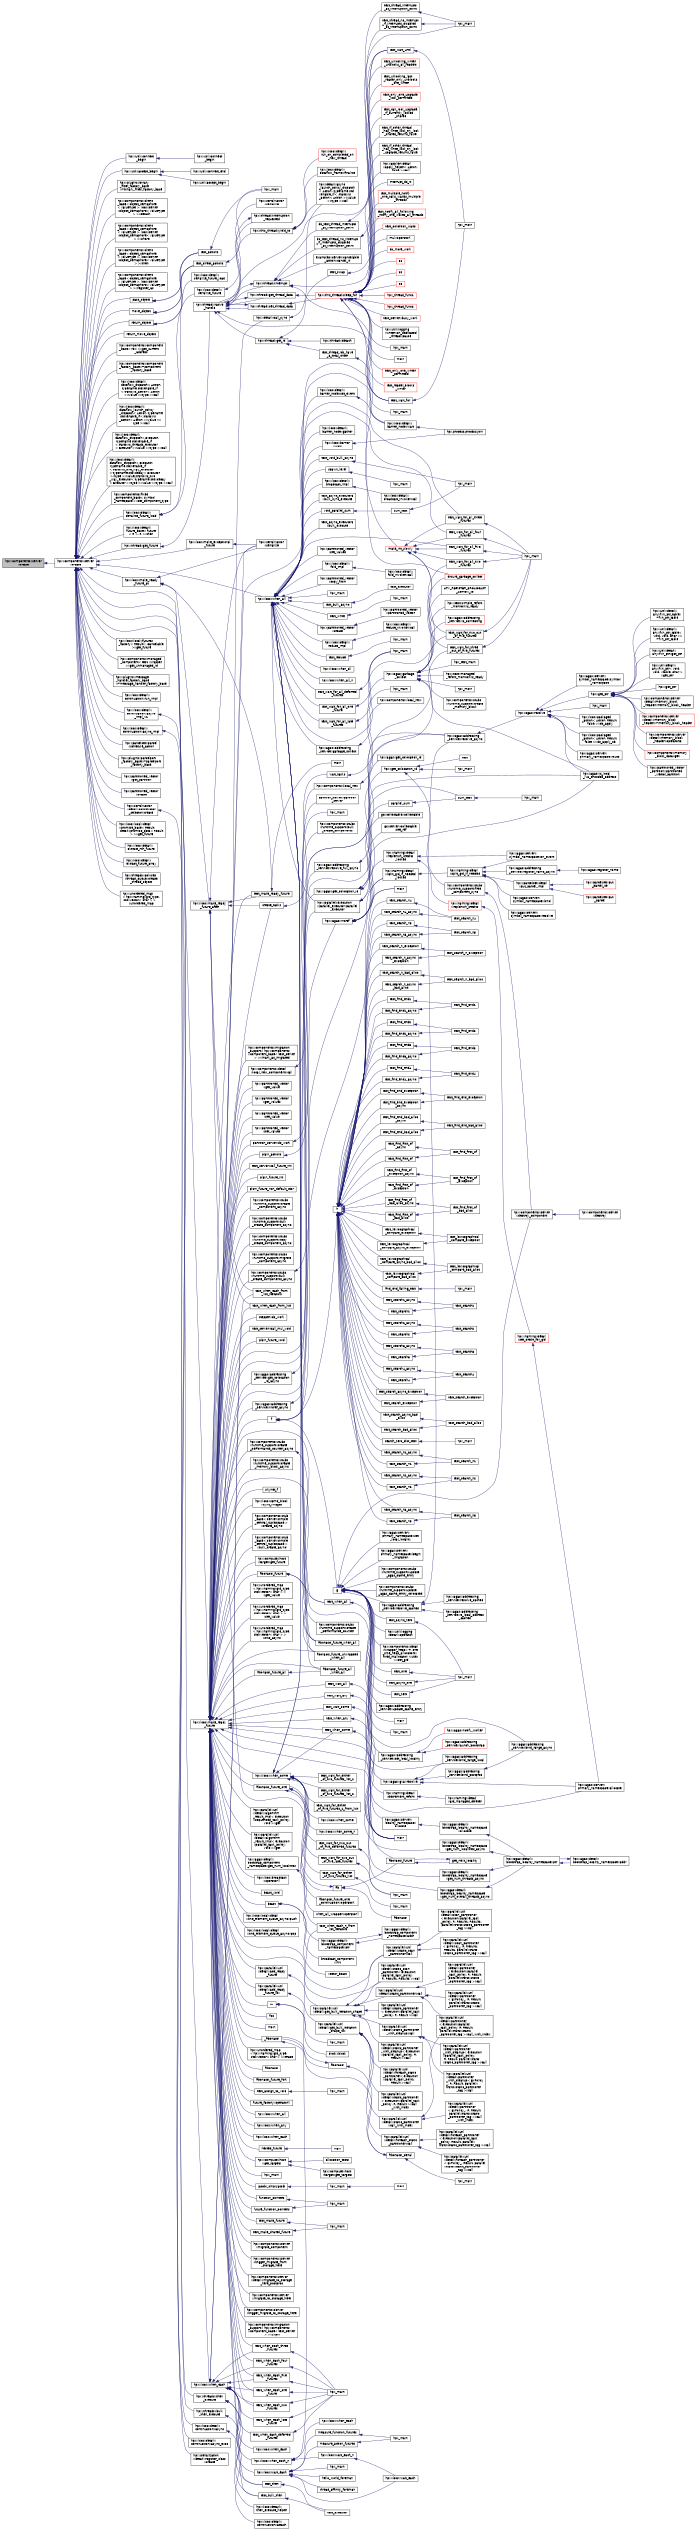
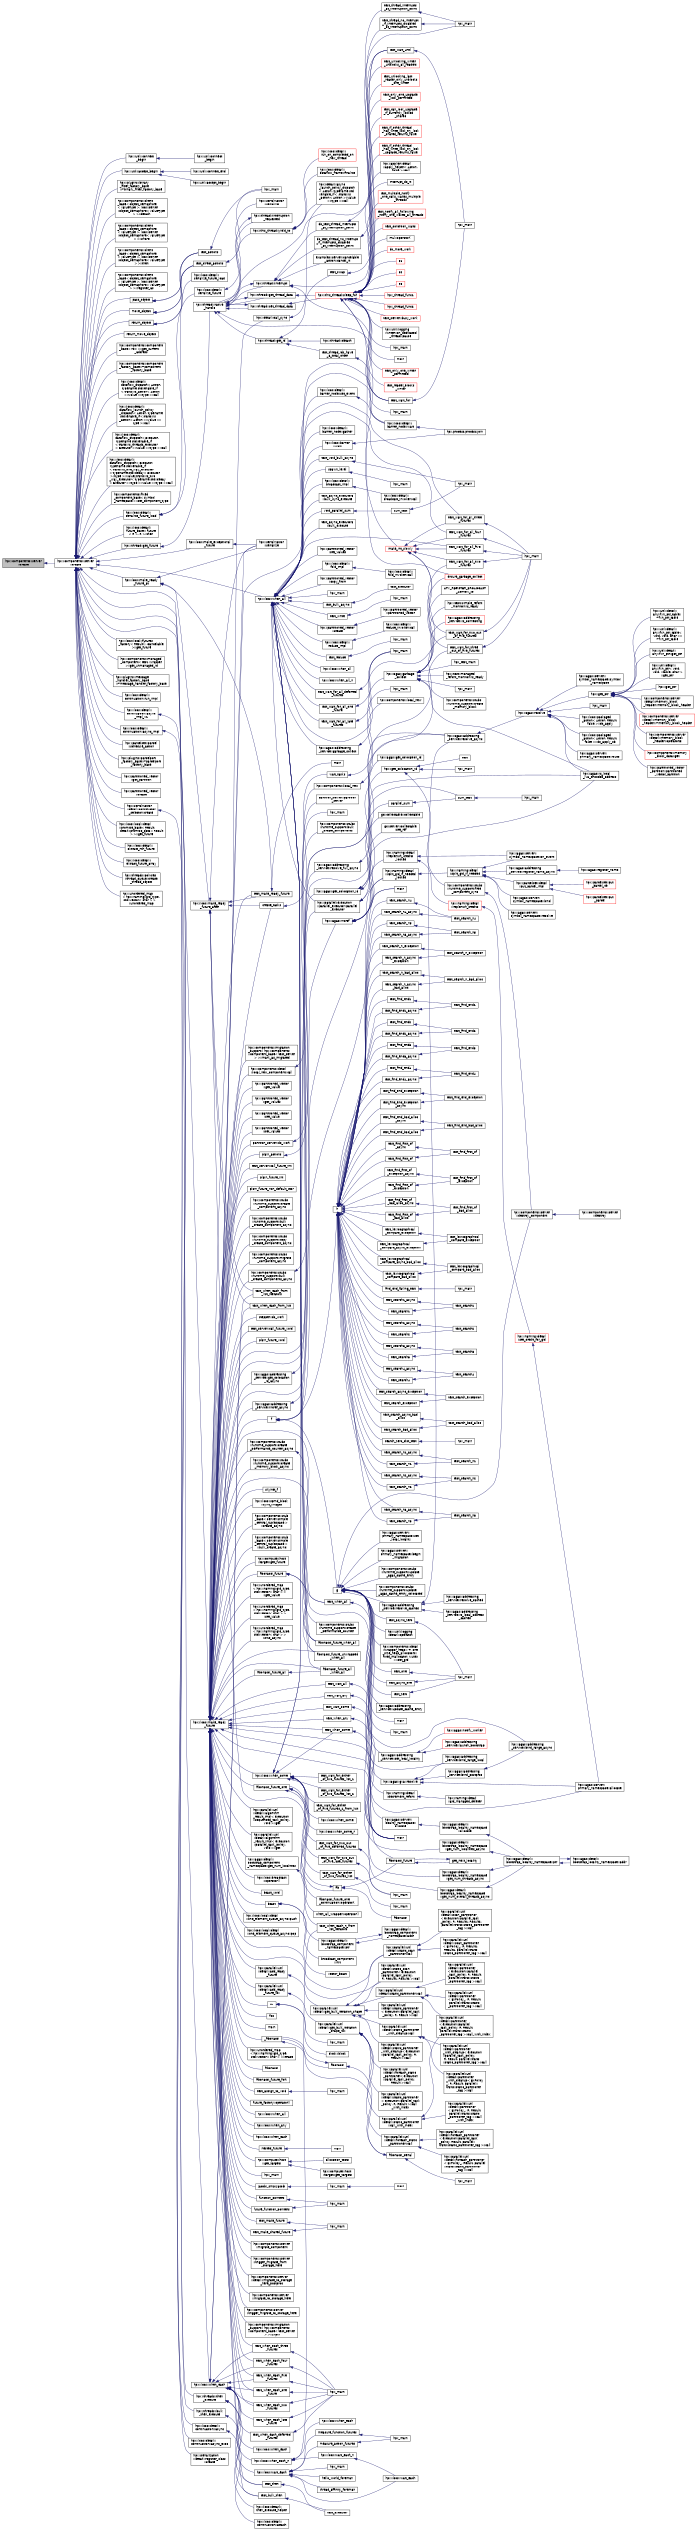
(272, 1329) -> (272, 1329)
